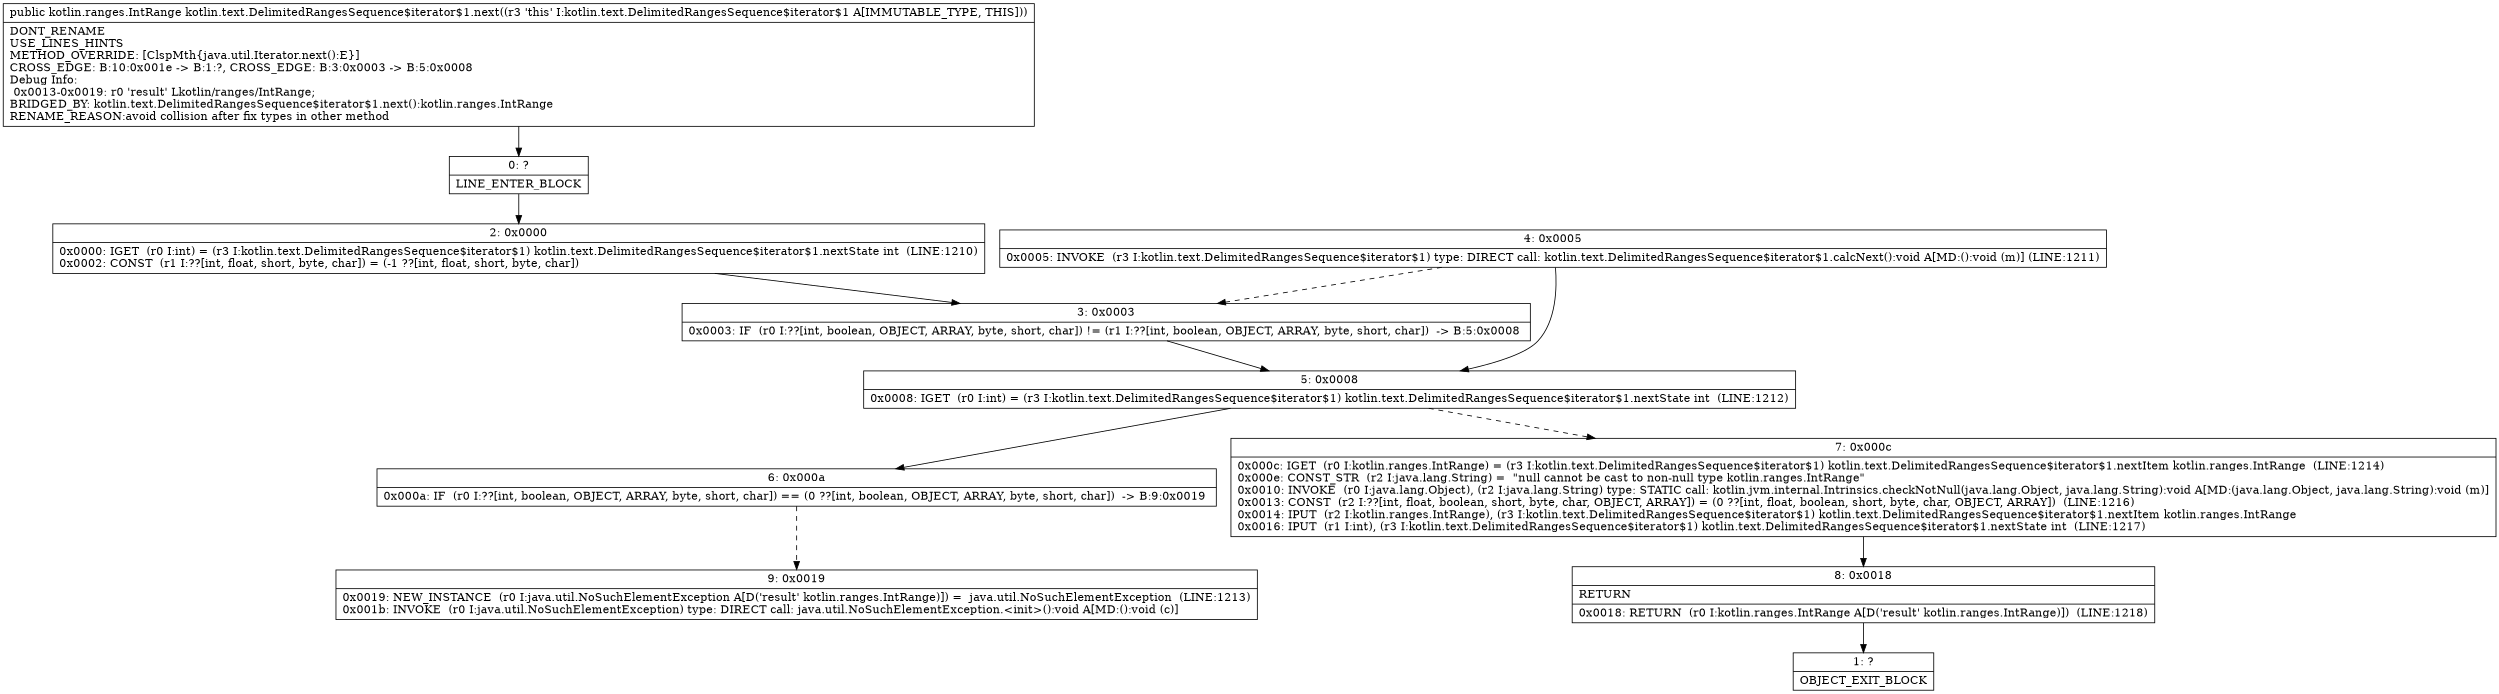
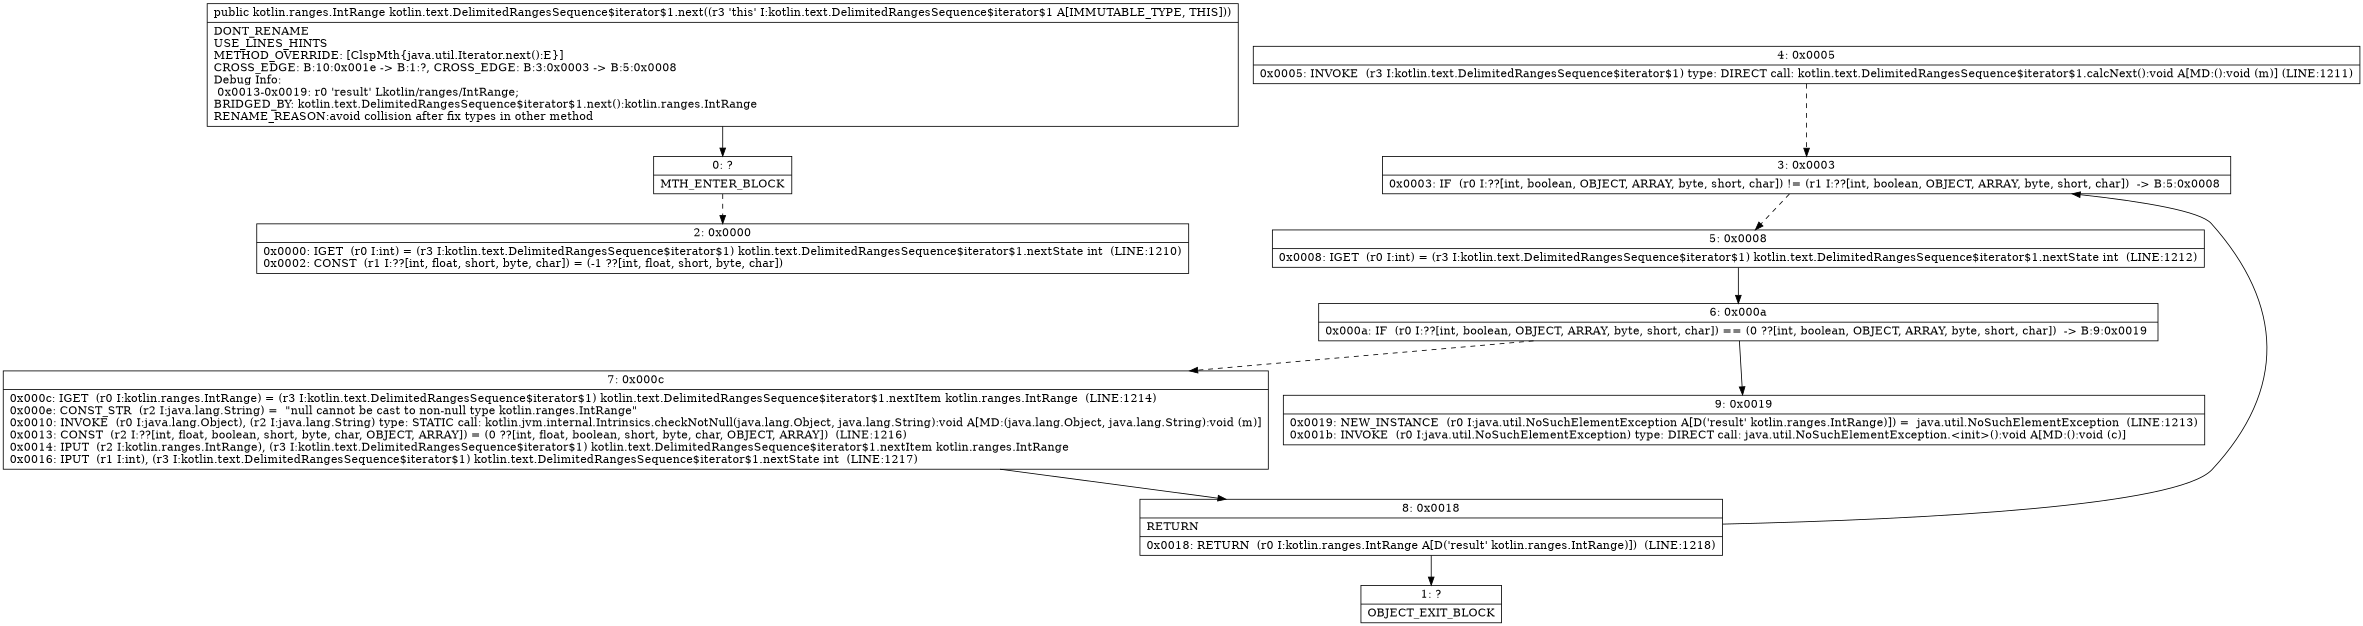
(519, 184) -> (723, 184)
(519, 205) -> (723, 205)
(833, 288) -> (2174, 487)
(1538, 340) -> none
(1214, 355) -> (1775, 209)
(1508, 423) -> (1366, 356)
(797, 534) -> (1741, 364)
